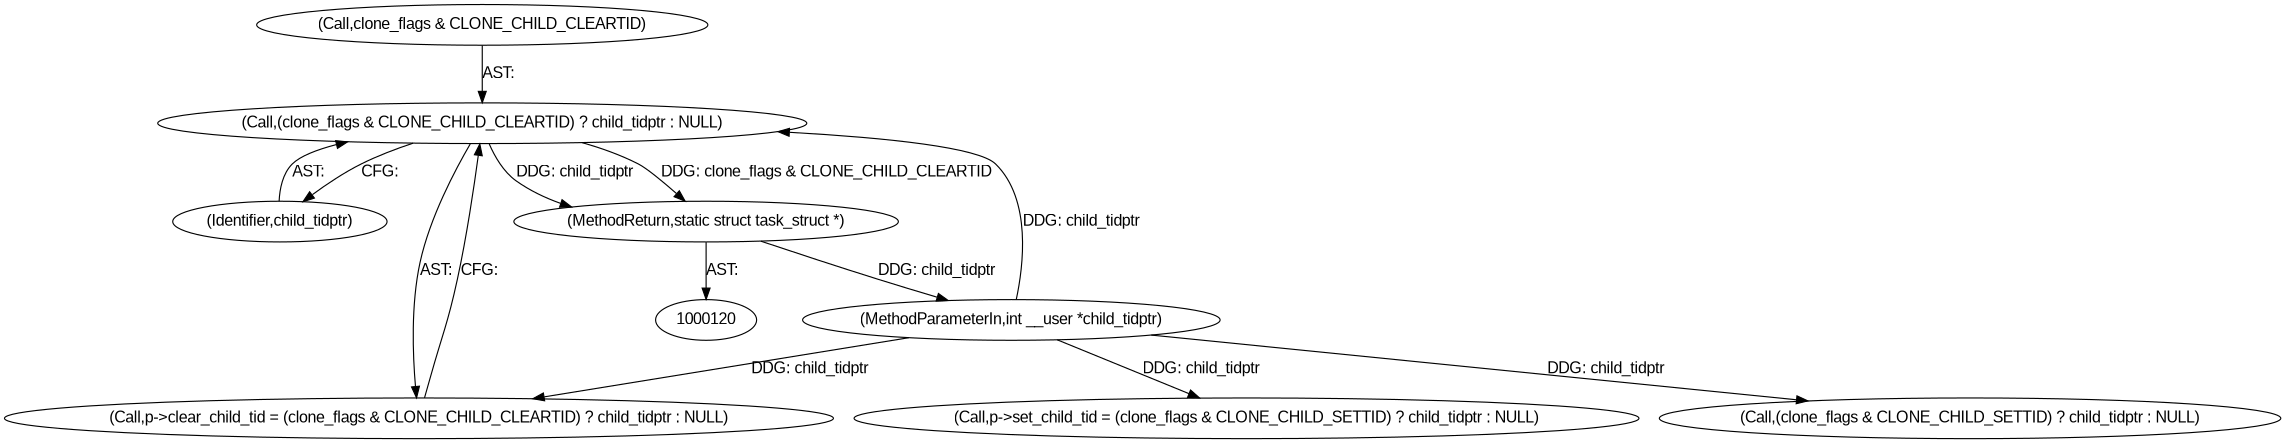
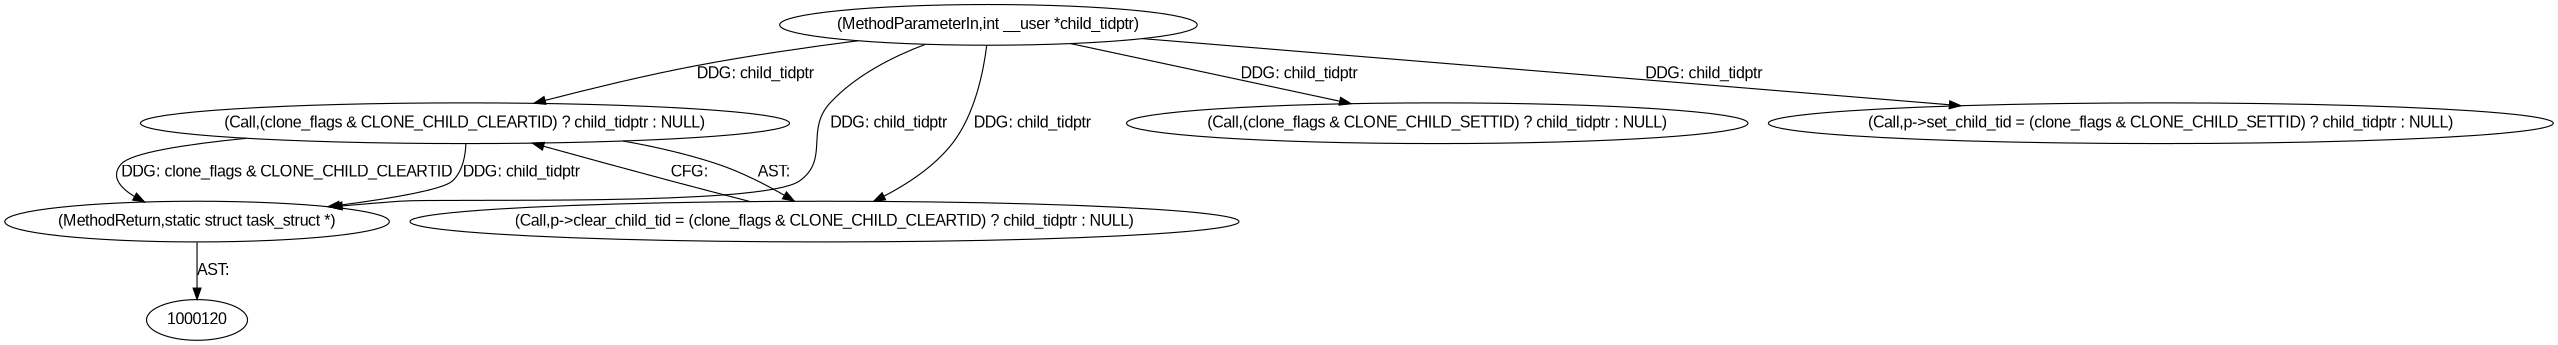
(482, 25) -> none
(280, 222) -> none
(849, 270) -> (671, 198)
